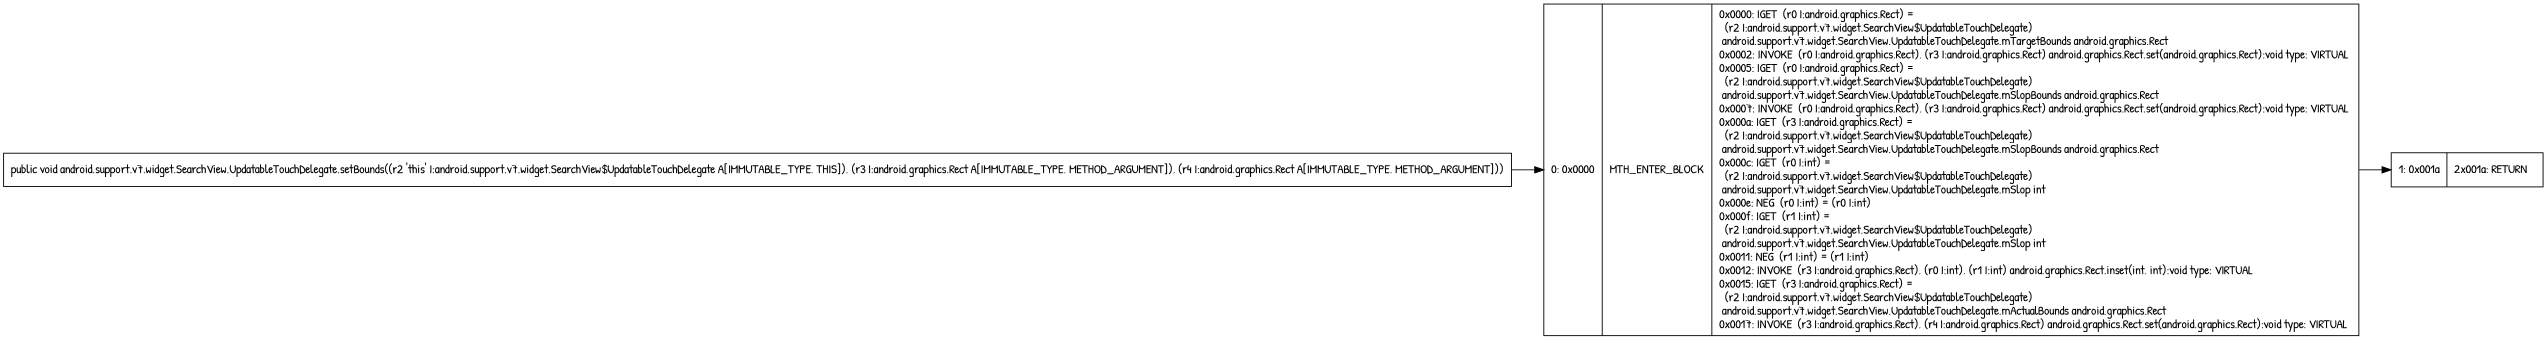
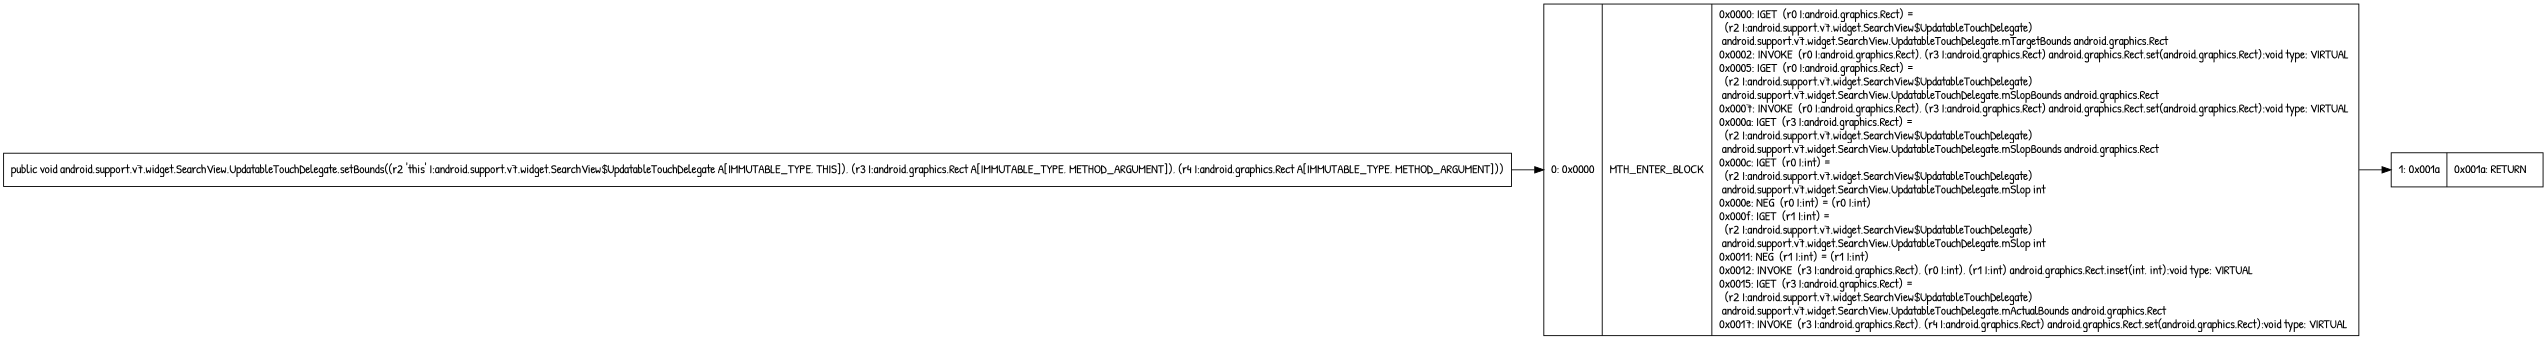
(2495, 169) -> (2495, 169)
